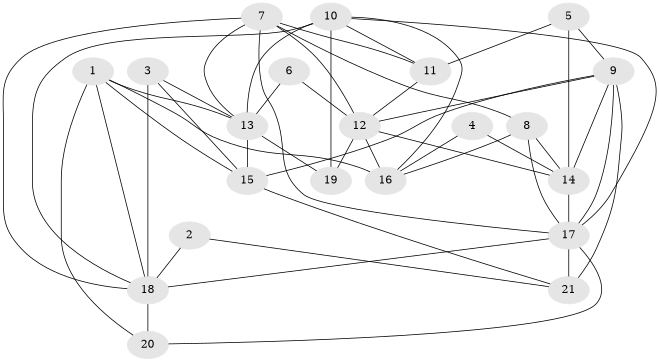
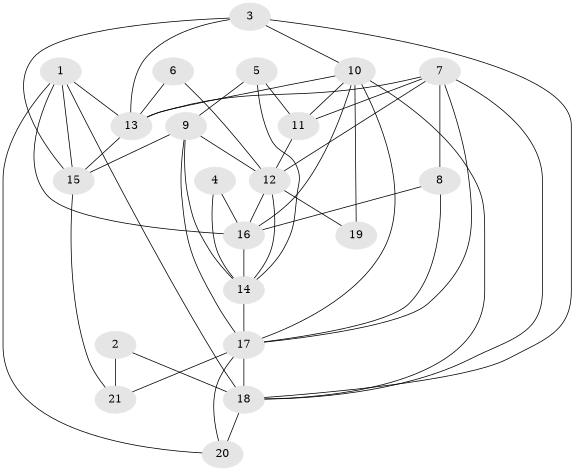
none -> (302, 44)
(548, 153) -> (244, 263)
(300, 160) -> none
(618, 170) -> none
